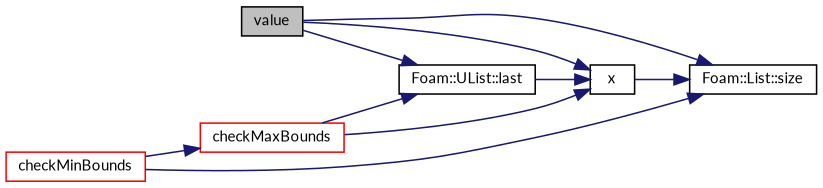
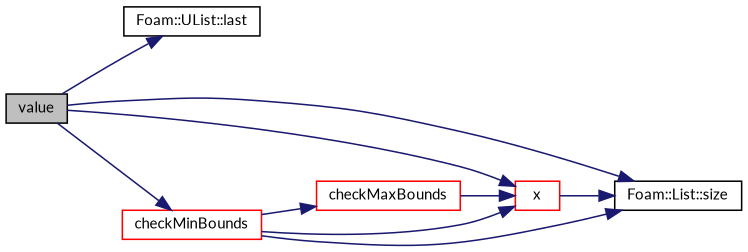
(555, 80) -> (382, 233)
(612, 80) -> (538, 196)
(362, 111) -> none
none -> (108, 162)
